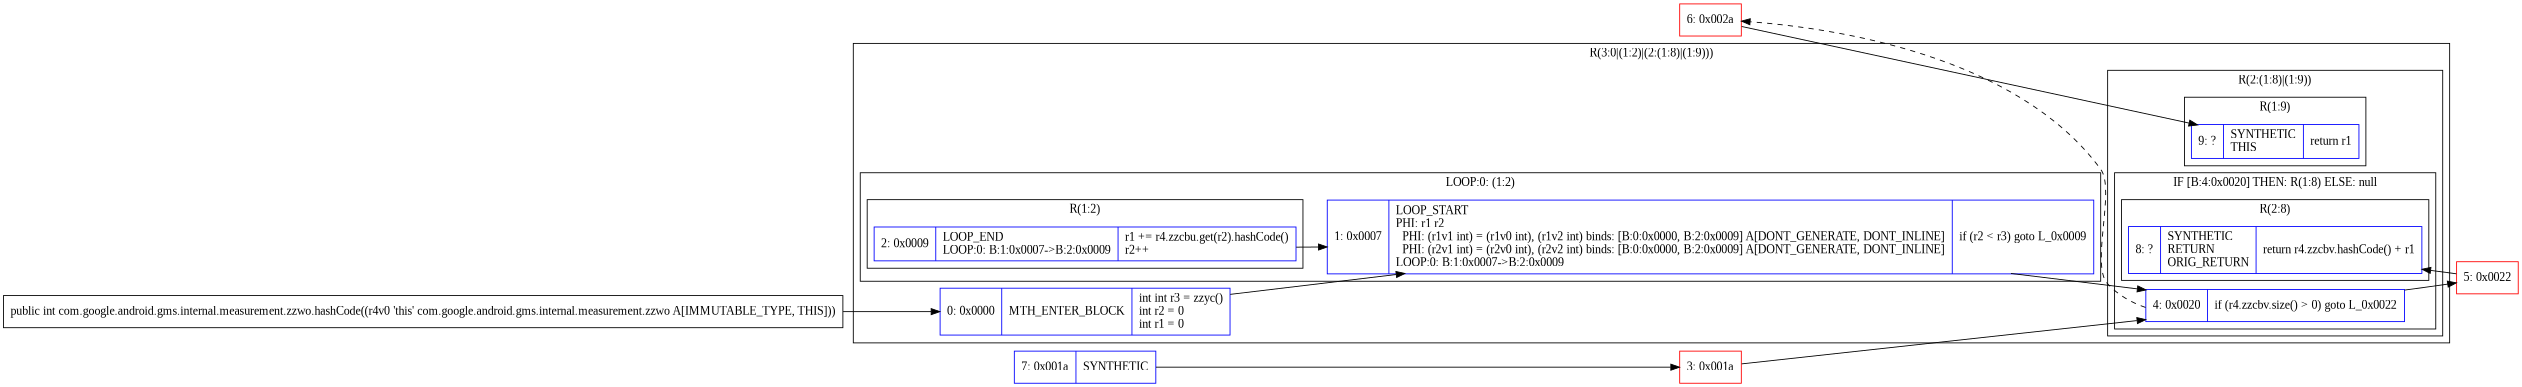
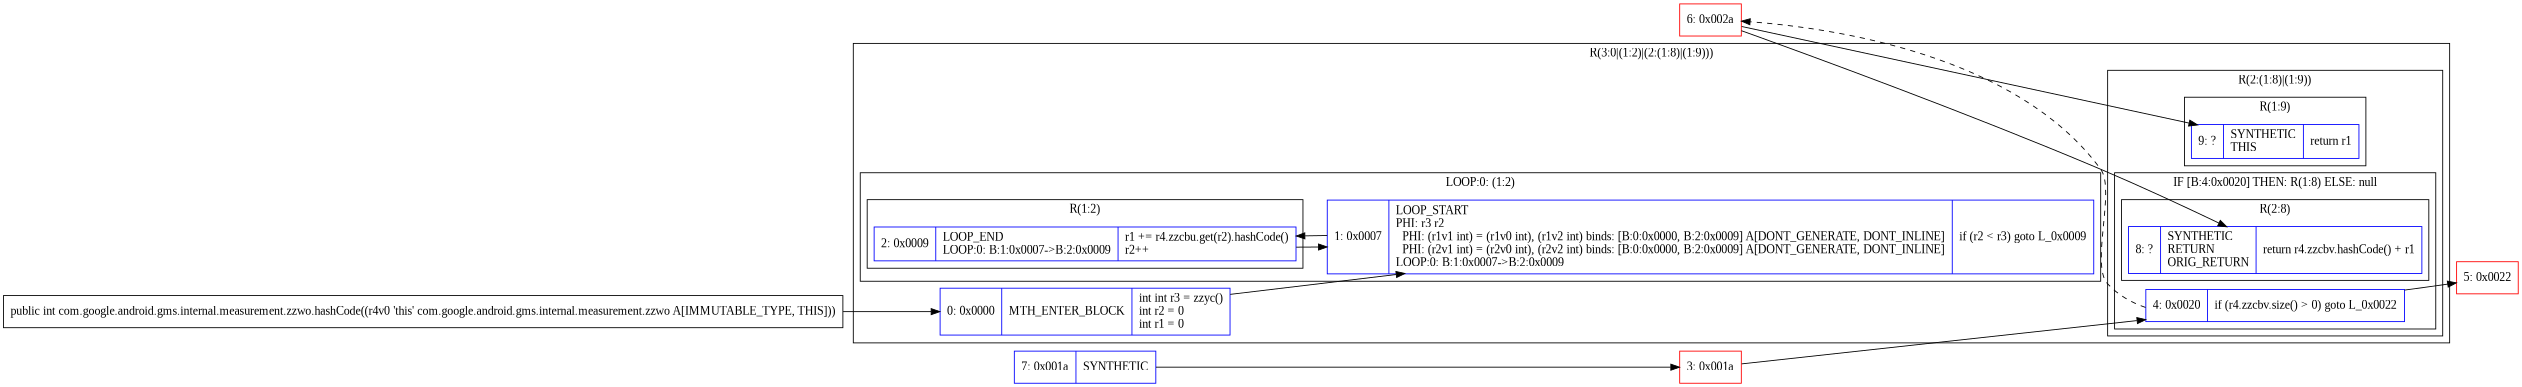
(1422, 224) -> (1422, 224)
(2443, 272) -> (1982, 121)
(2074, 281) -> (1316, 236)
